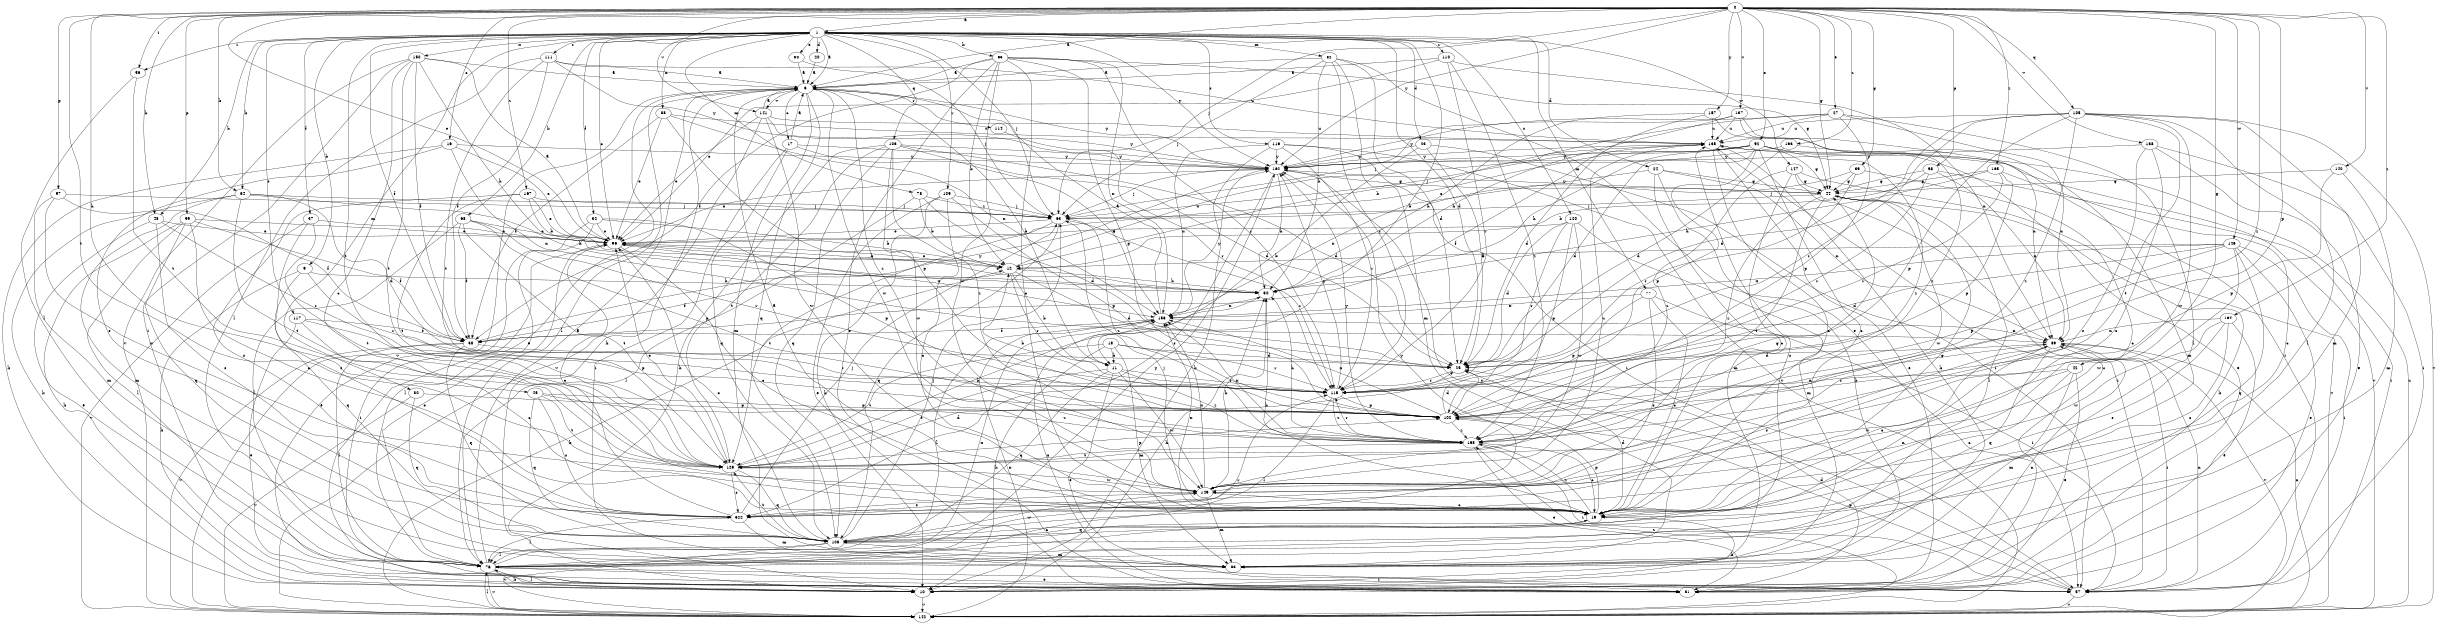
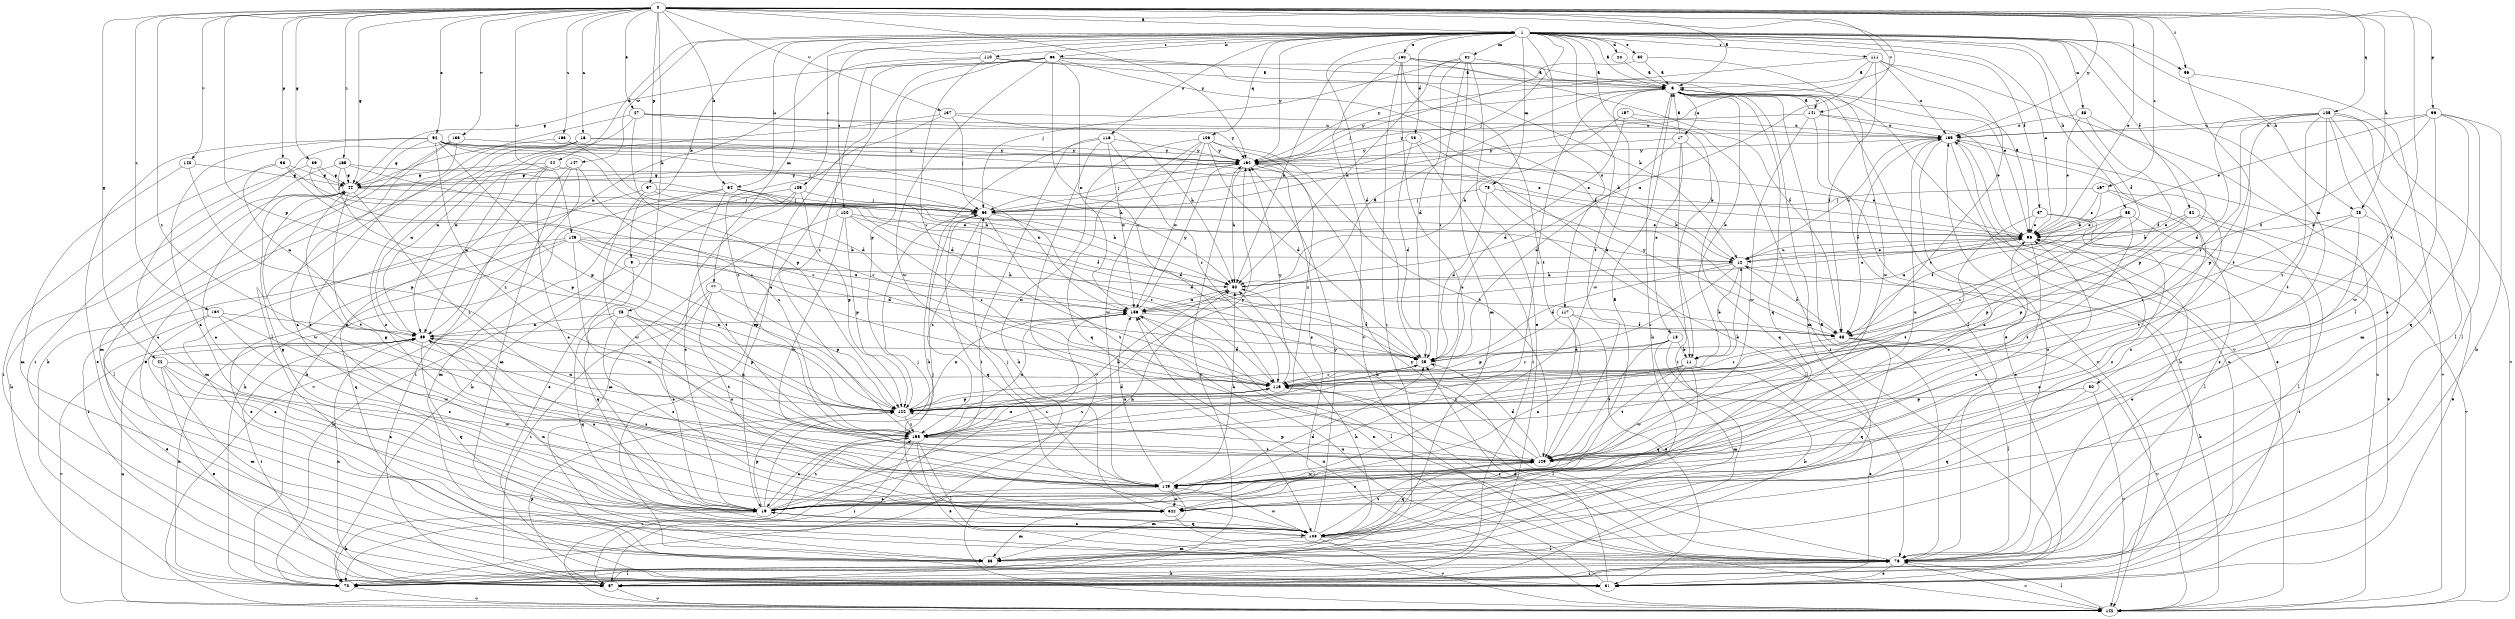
(1729, 61) -> (1477, 11)
(999, 129) -> none
none -> (2193, 129)
(928, 177) -> (1546, 228)
(984, 206) -> (1418, 200)
none -> (1655, 235)
(872, 256) -> (1784, 250)
none -> (523, 325)
(803, 373) -> none
none -> (1749, 409)
(1448, 418) -> (902, 412)
none -> (1404, 552)
(922, 592) -> (347, 586)
